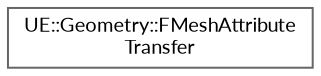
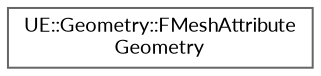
(160, 38) -> (160, 38)
